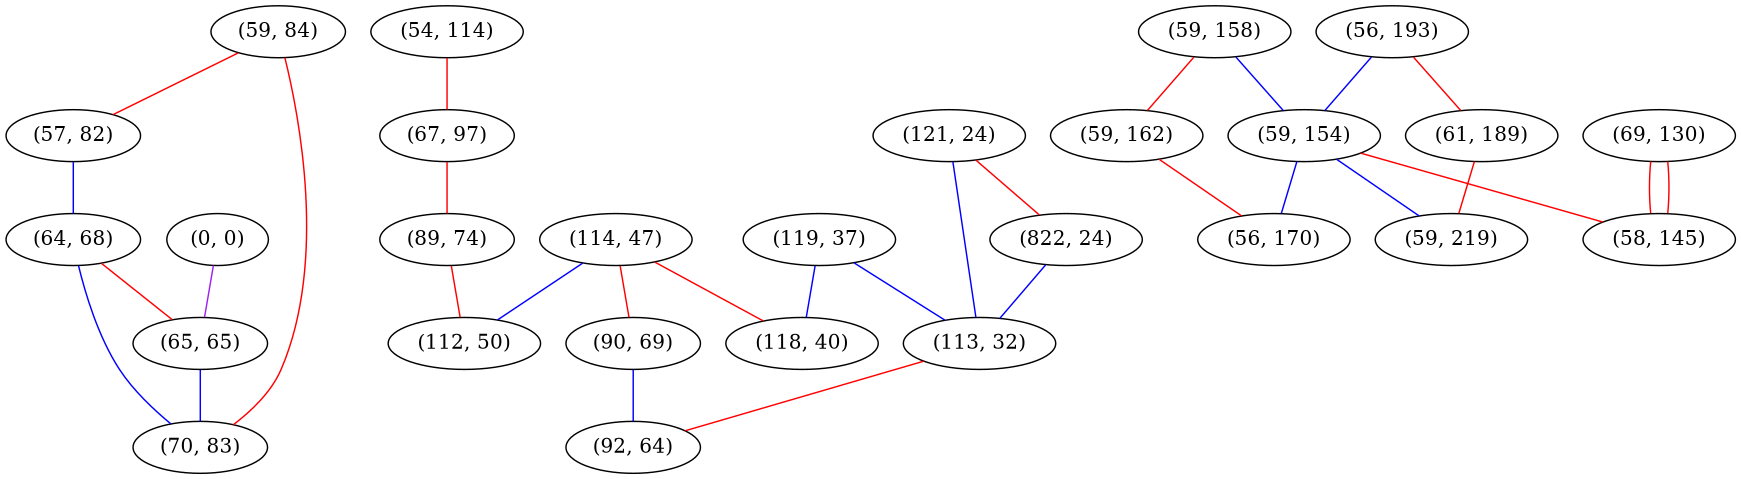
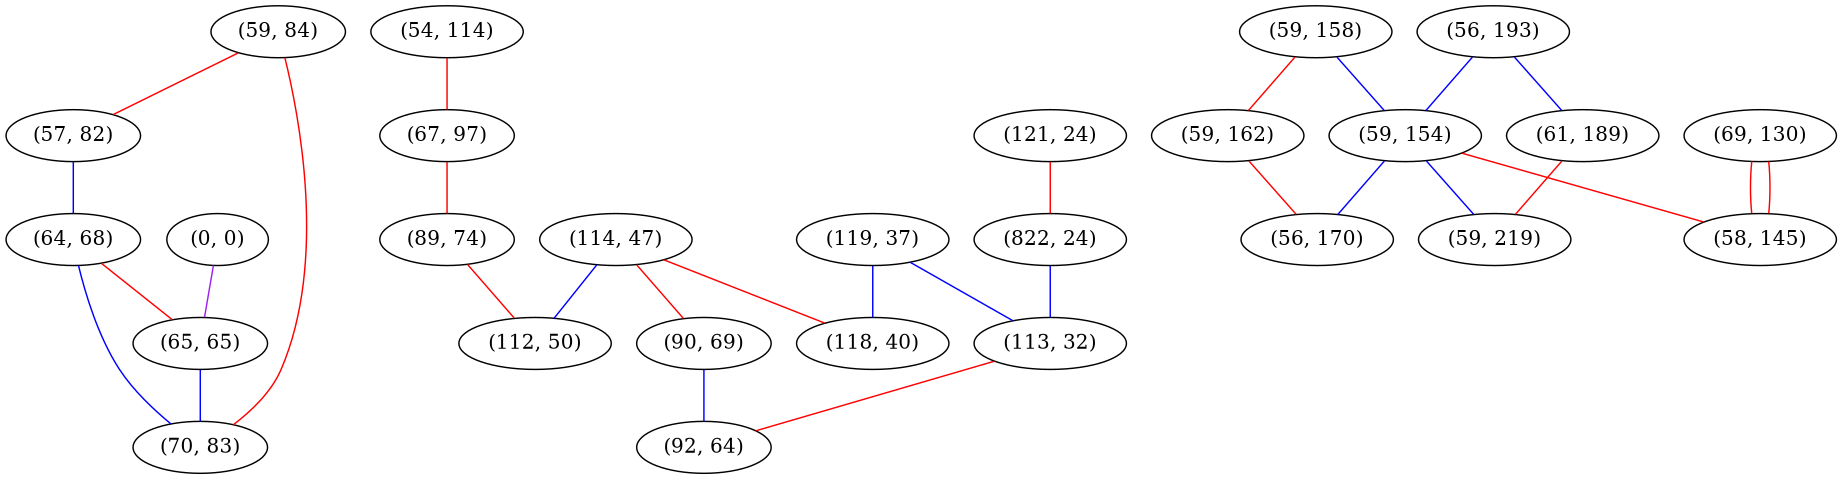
(1437, 84) -> (1538, 84)
(964, 240) -> none
